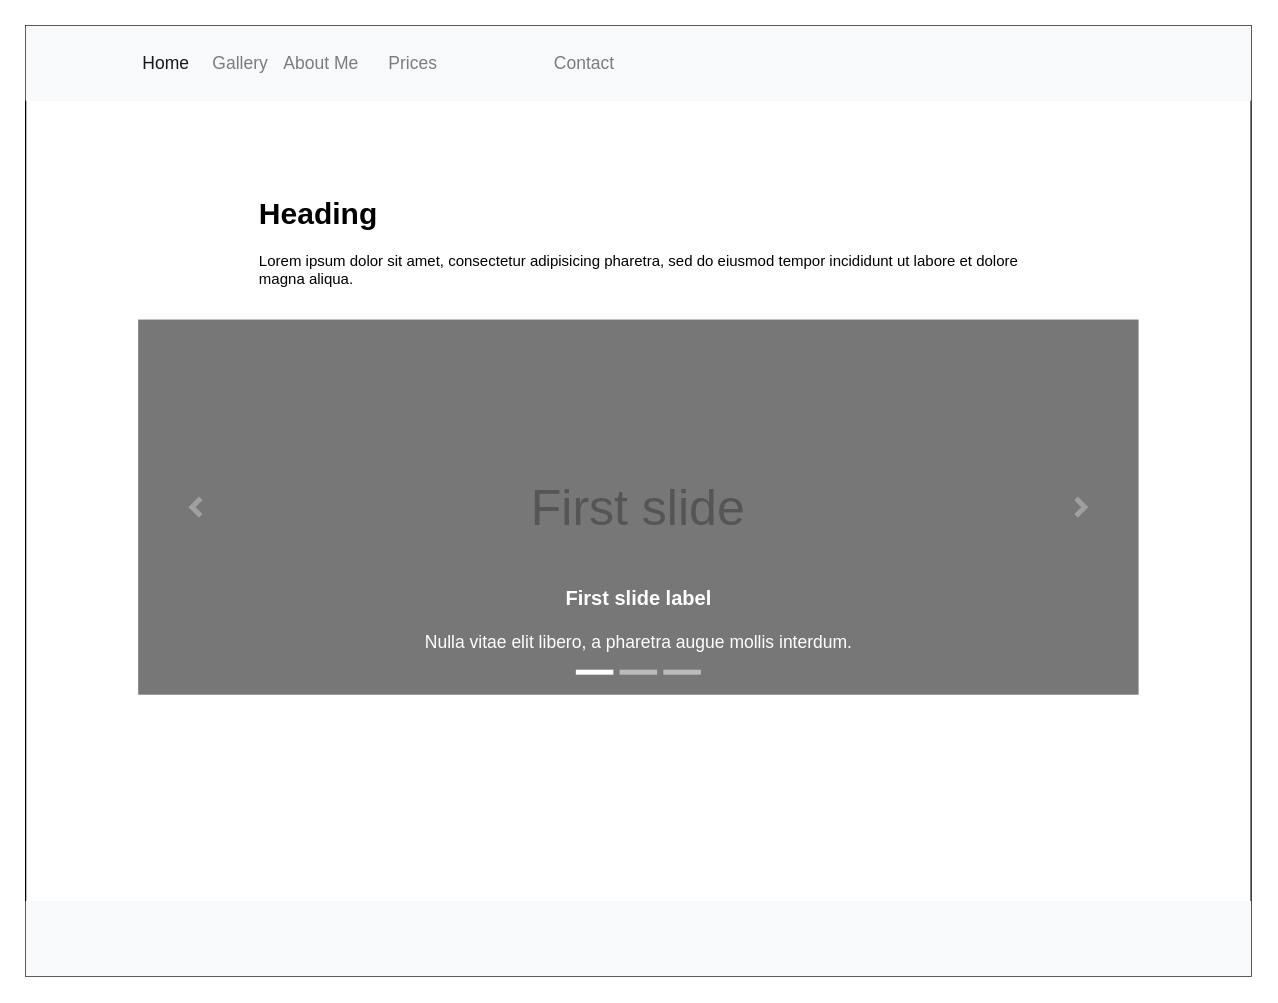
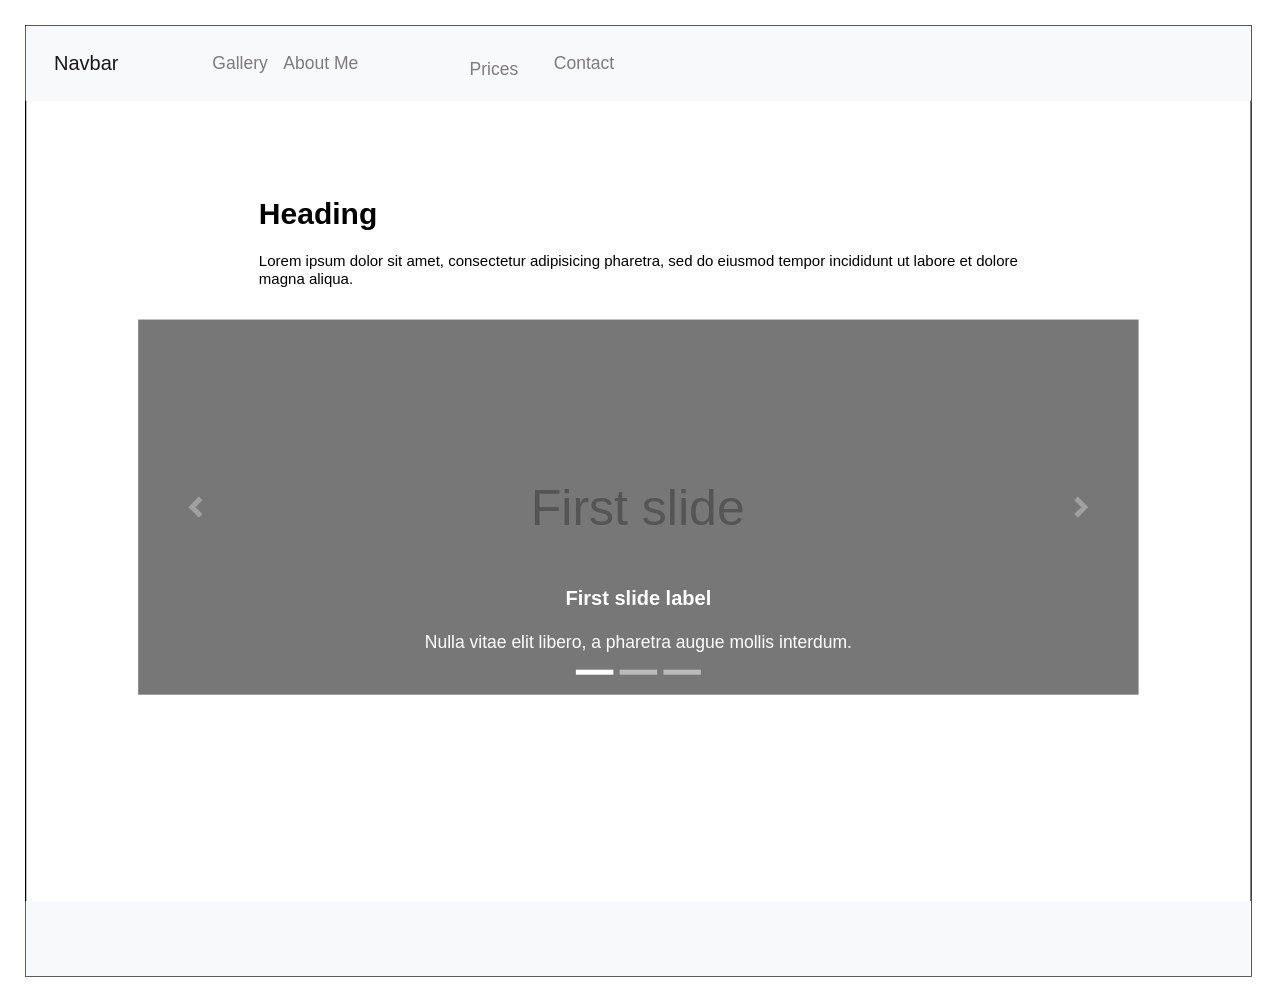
none -> (87, 63)
(167, 63) -> none
(414, 63) -> (495, 69)
